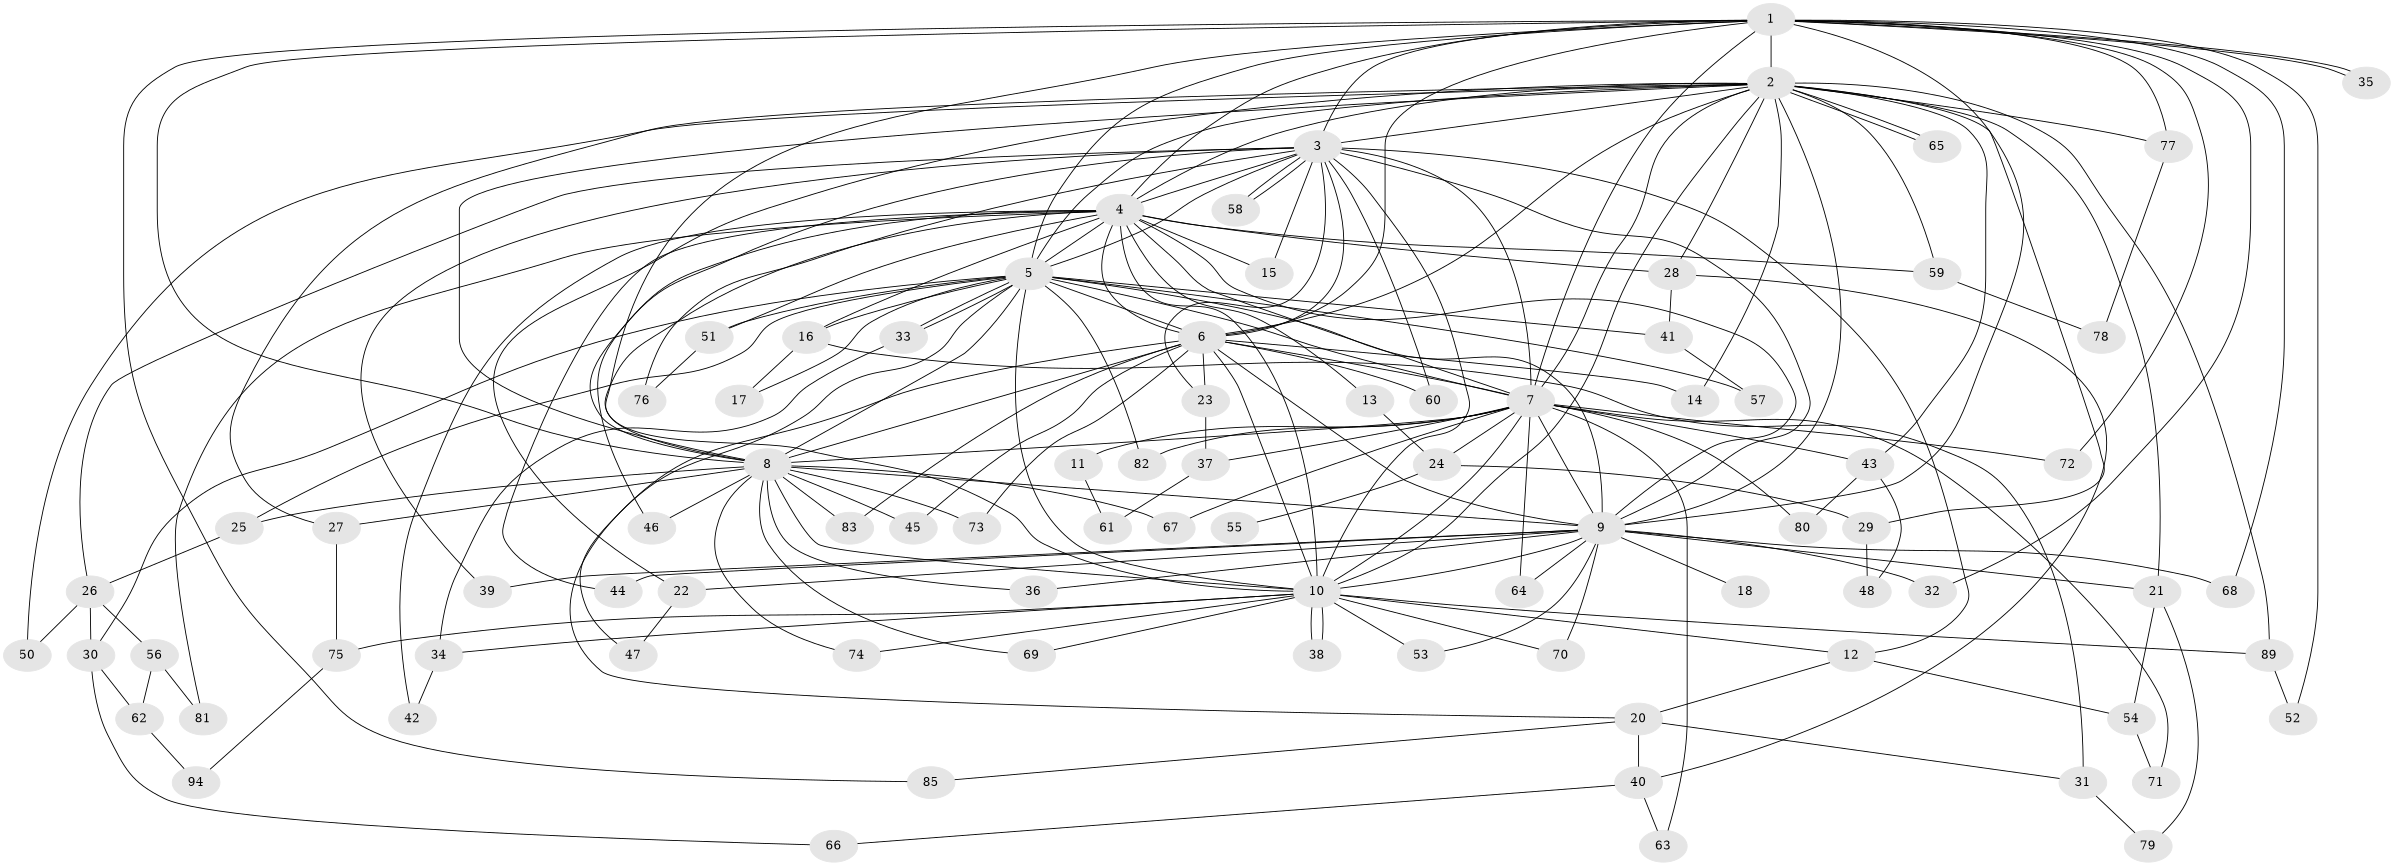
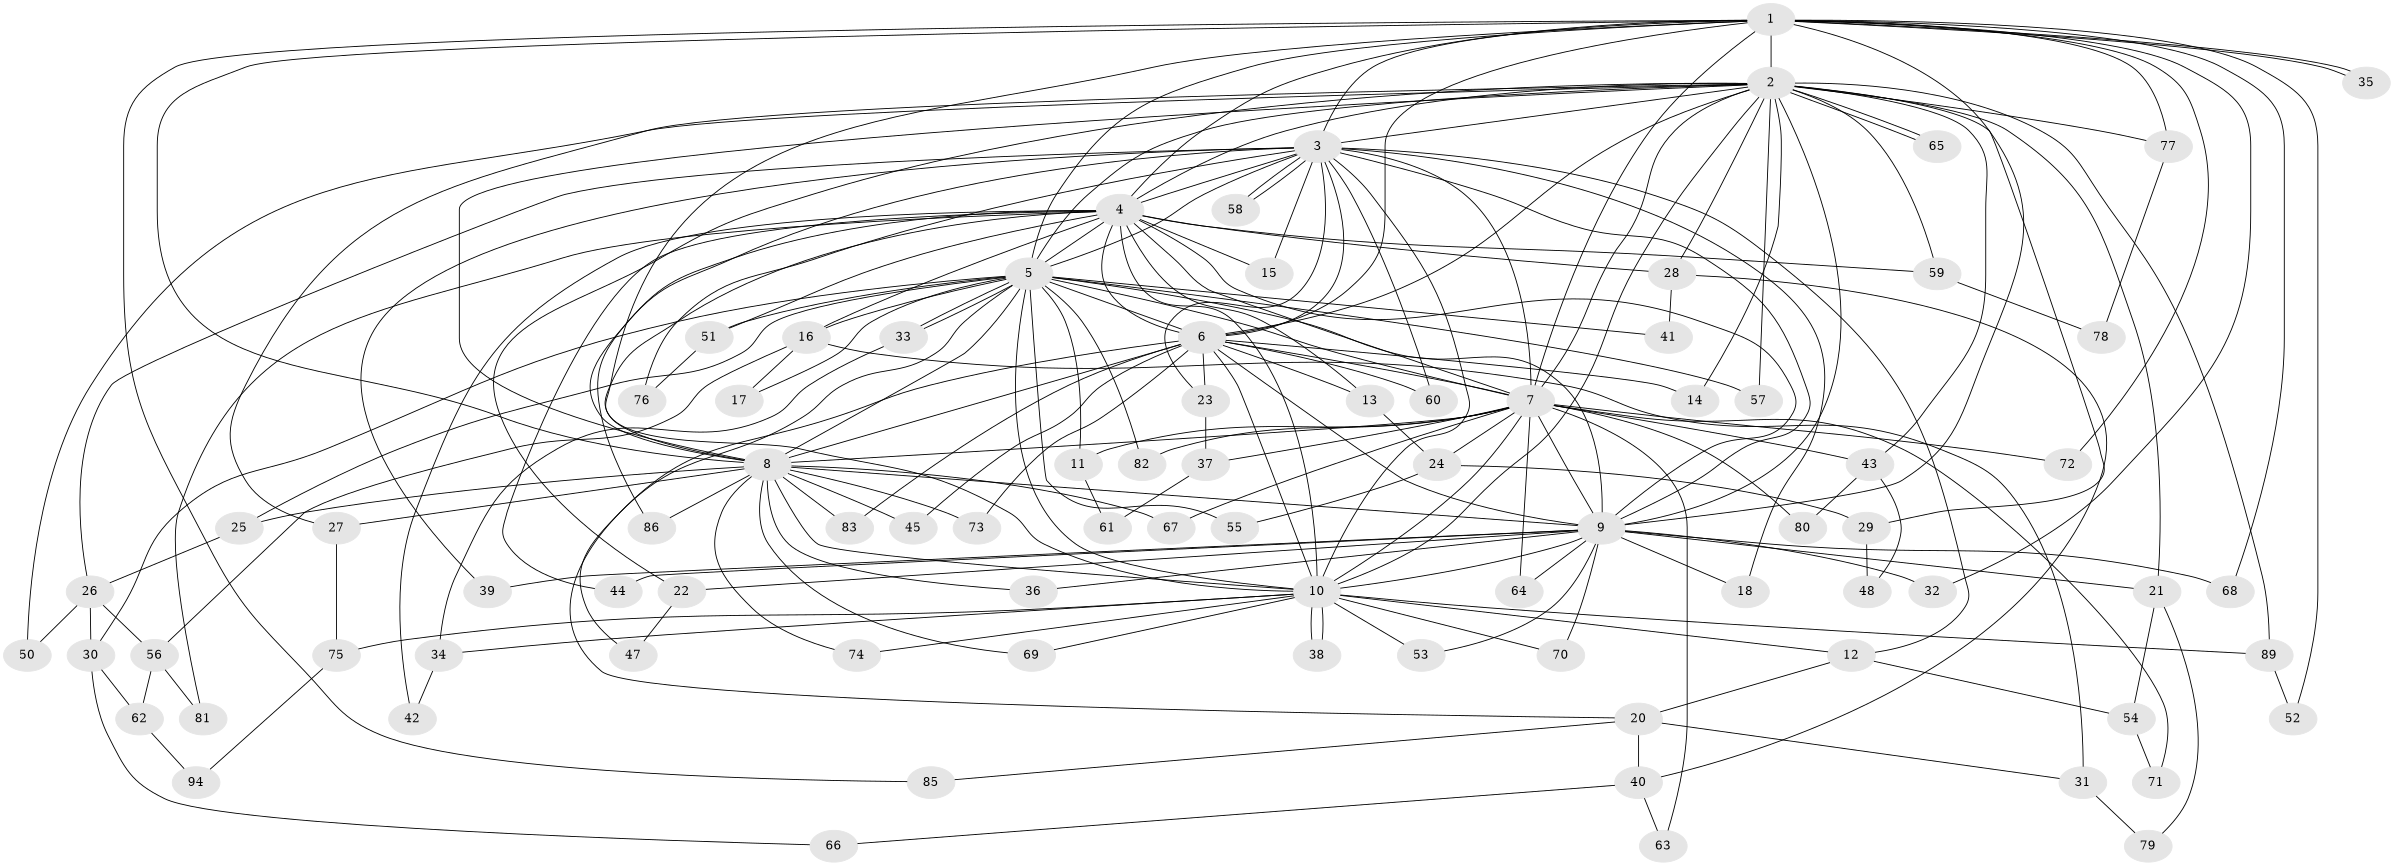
none -> (1718, 247)
none -> (1073, 347)
(1709, 366) -> (1765, 242)
none -> (1290, 369)
none -> (461, 461)
none -> (1046, 475)
(652, 528) -> (652, 528)
